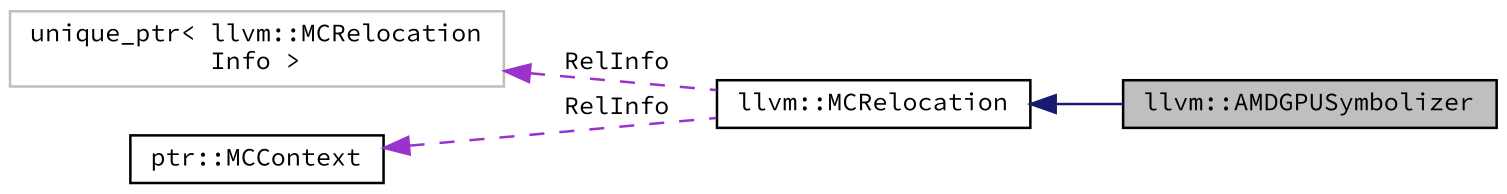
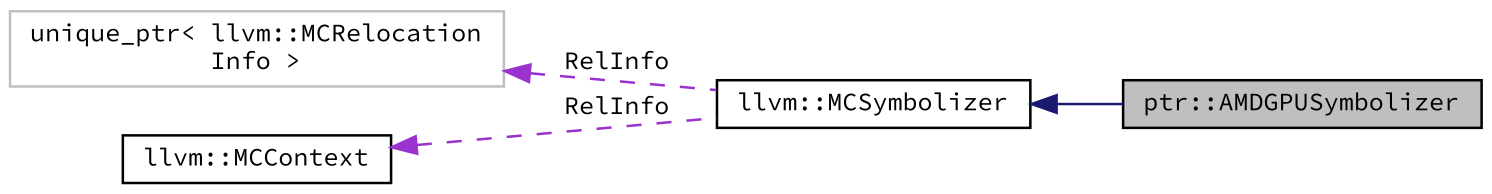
(874, 104) -> (874, 104)
(1310, 104) -> (1302, 104)
(257, 159) -> (257, 159)
